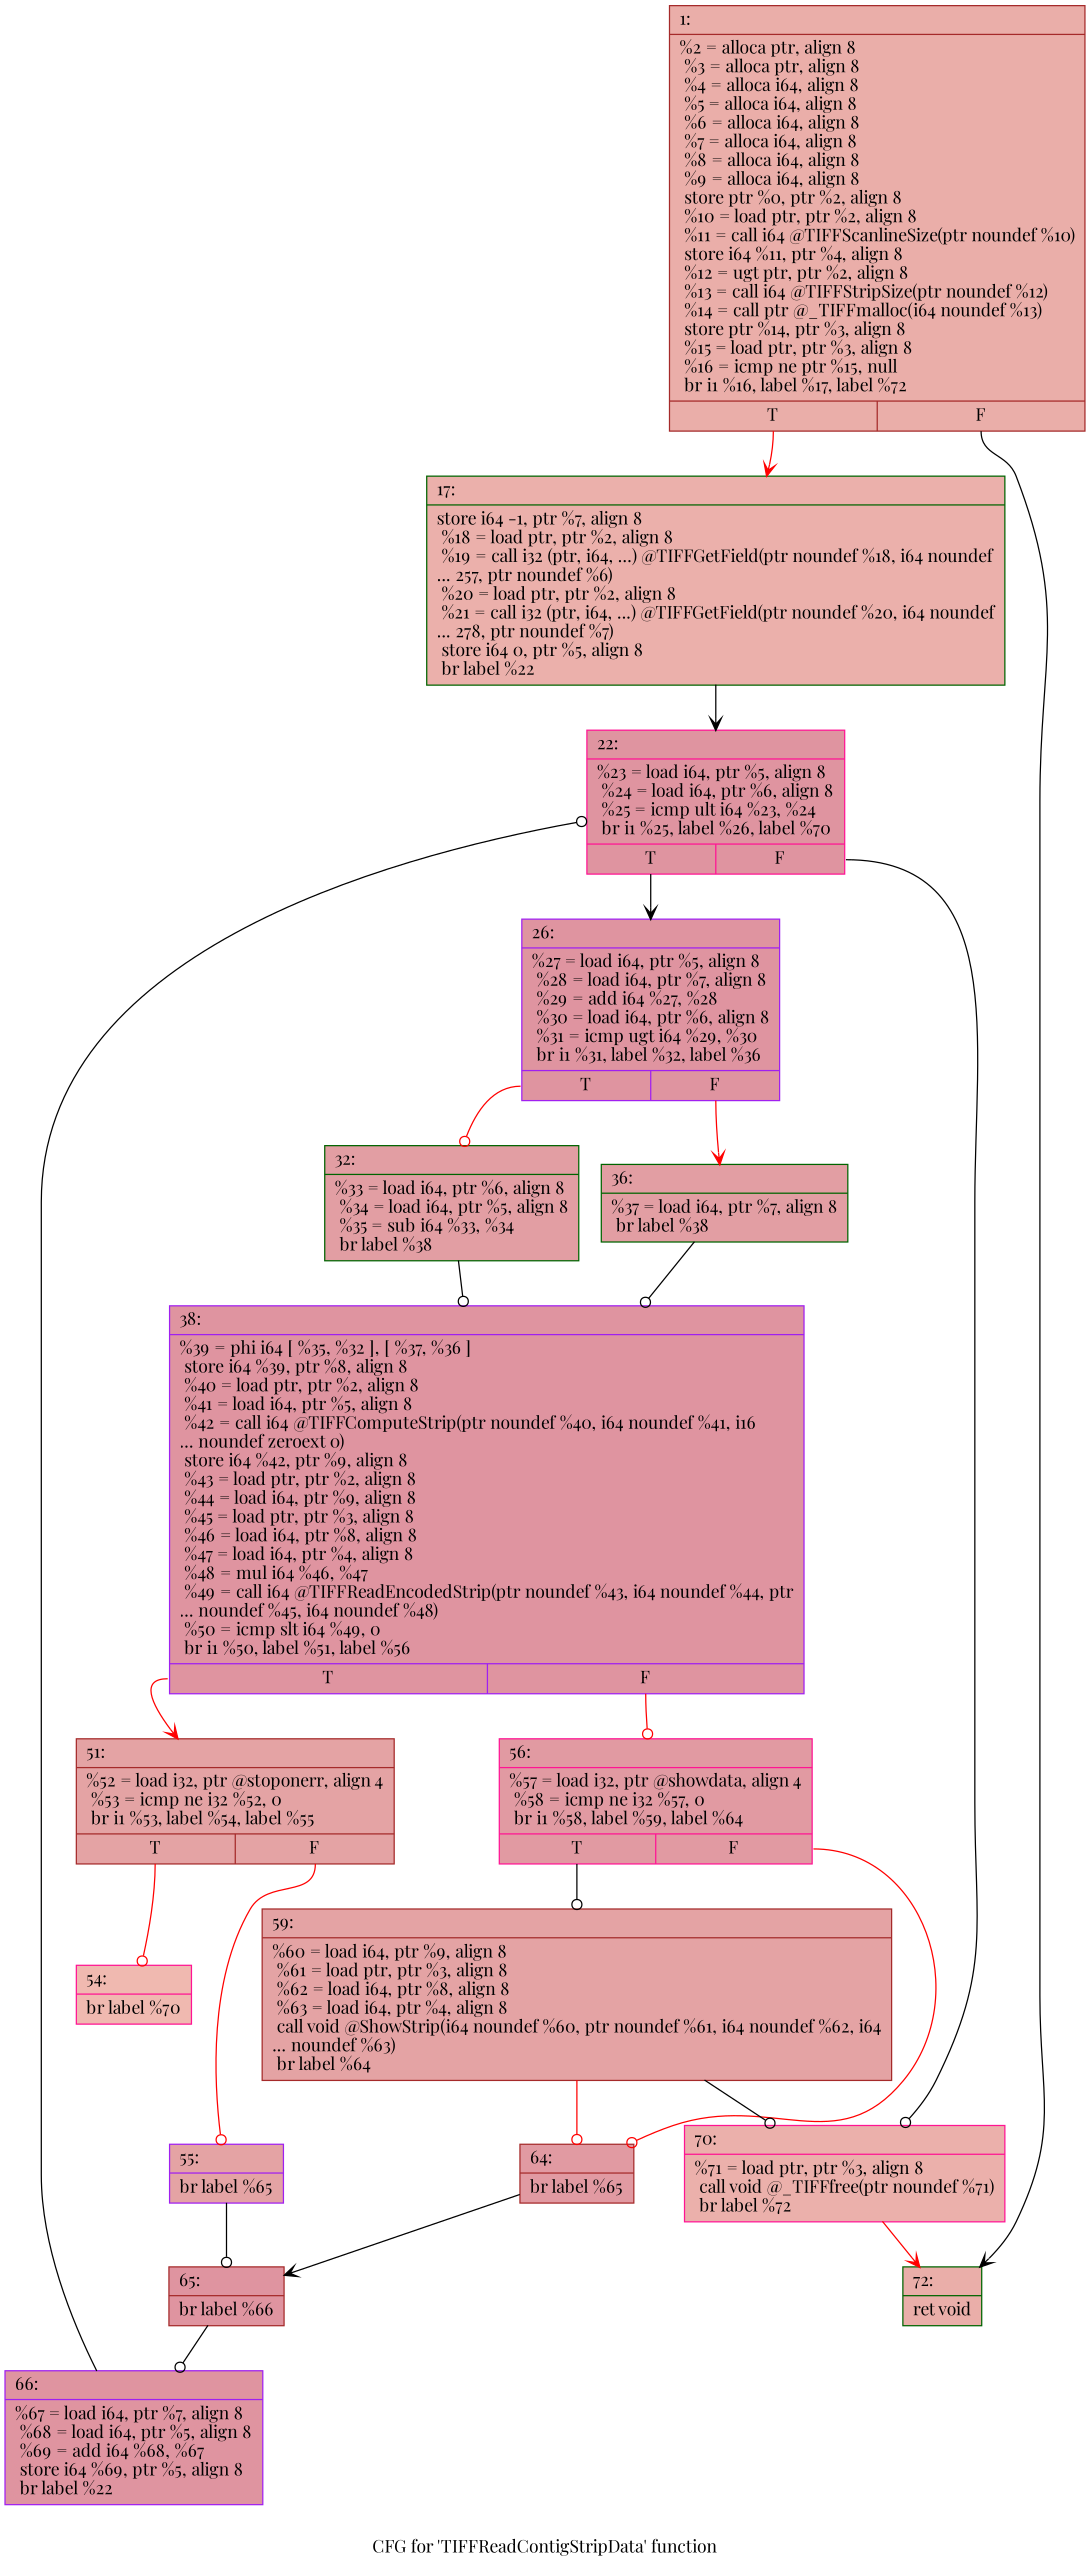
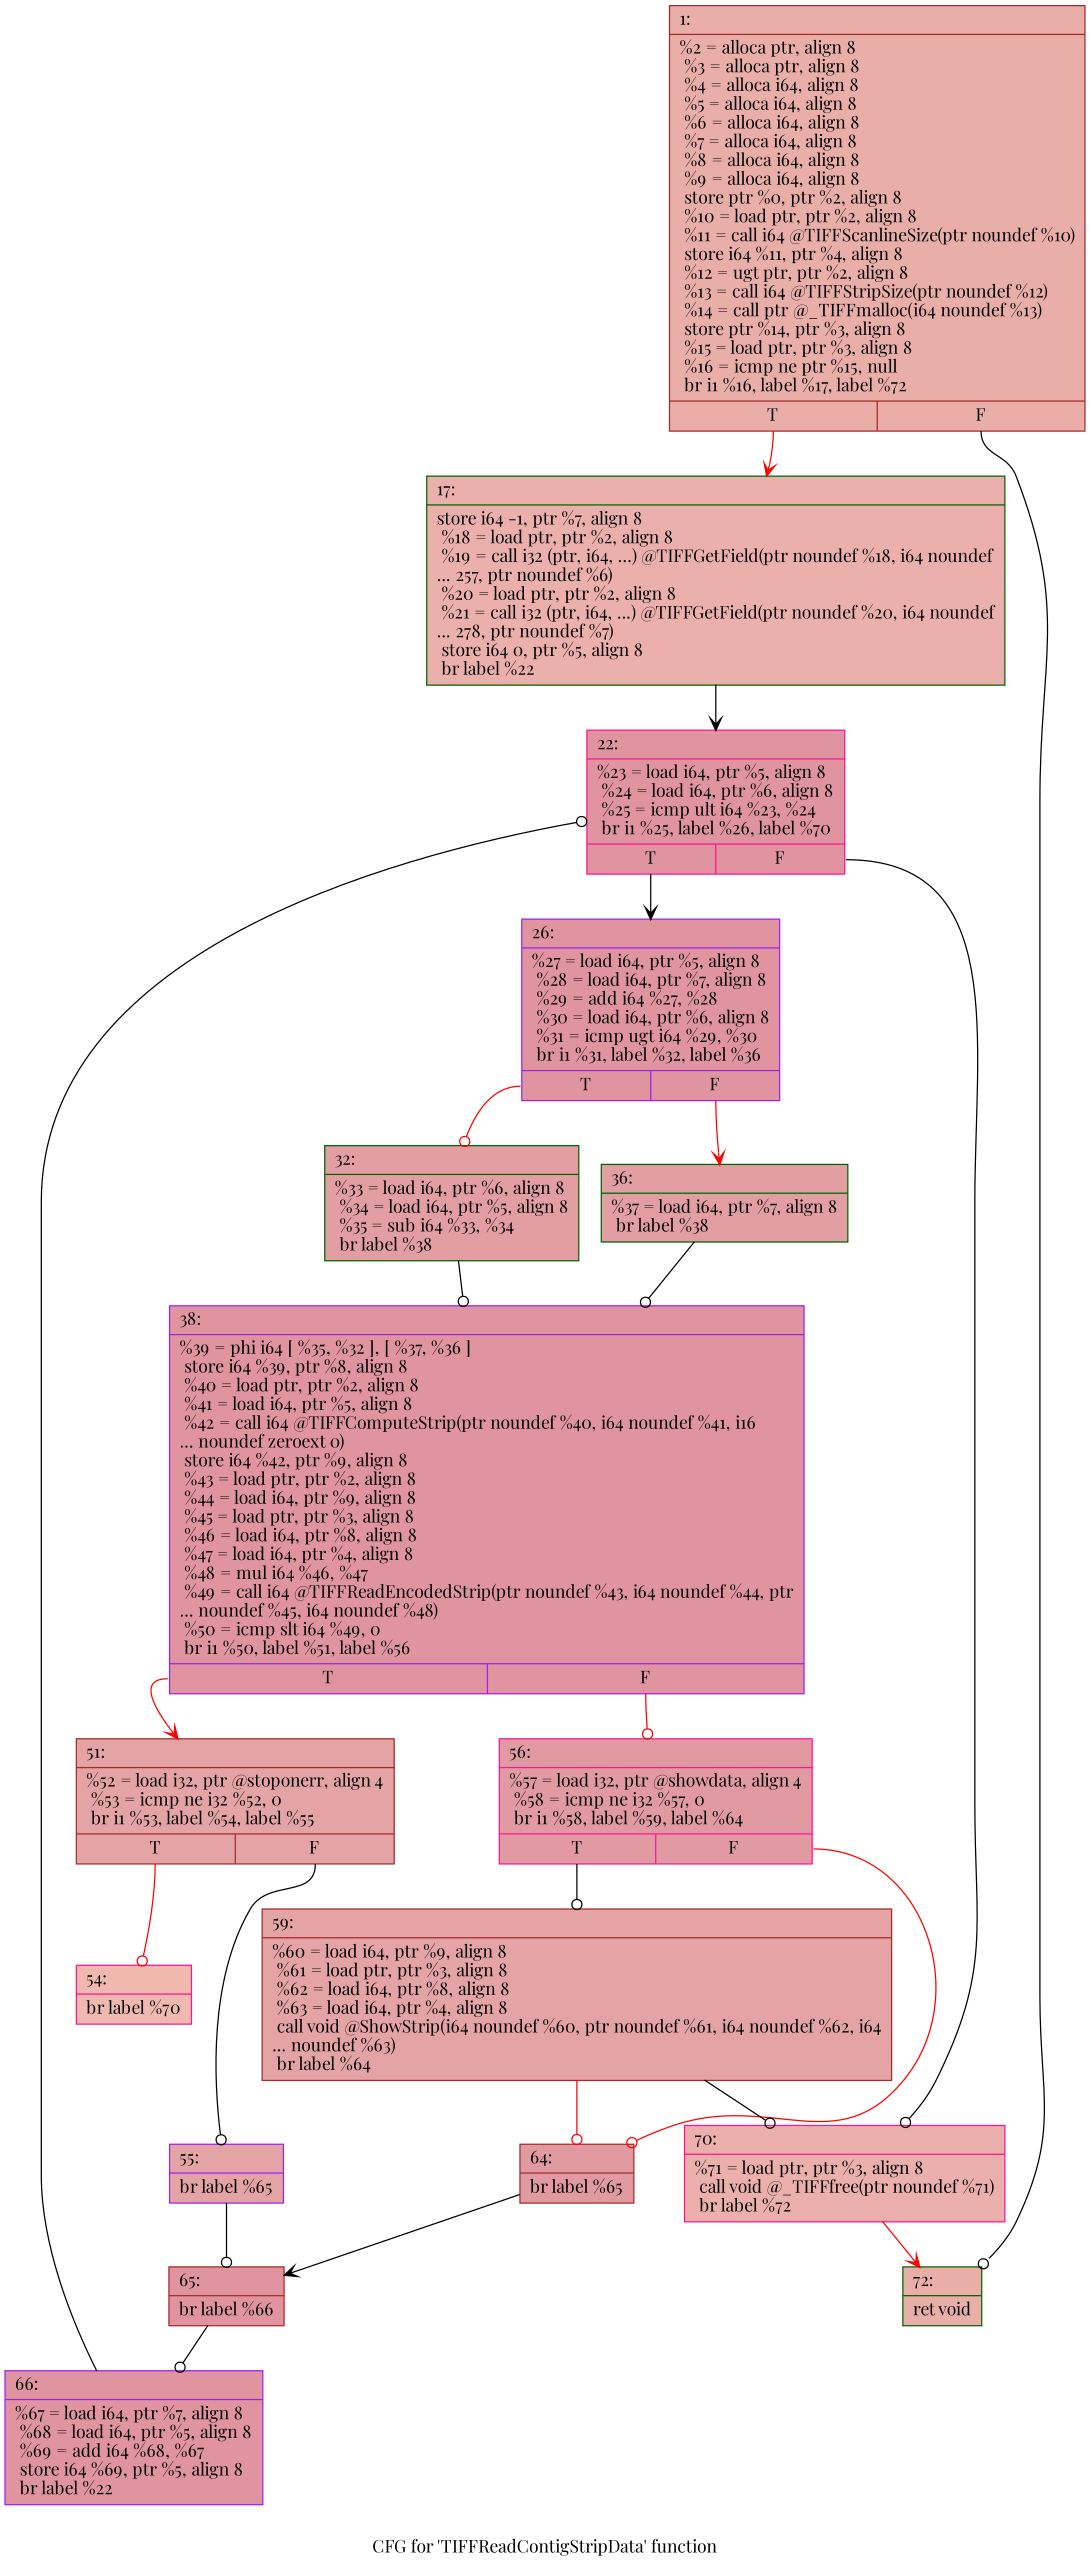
(1040, 1342) -> (1040, 1342)
(225, 1977) -> (225, 1977)
